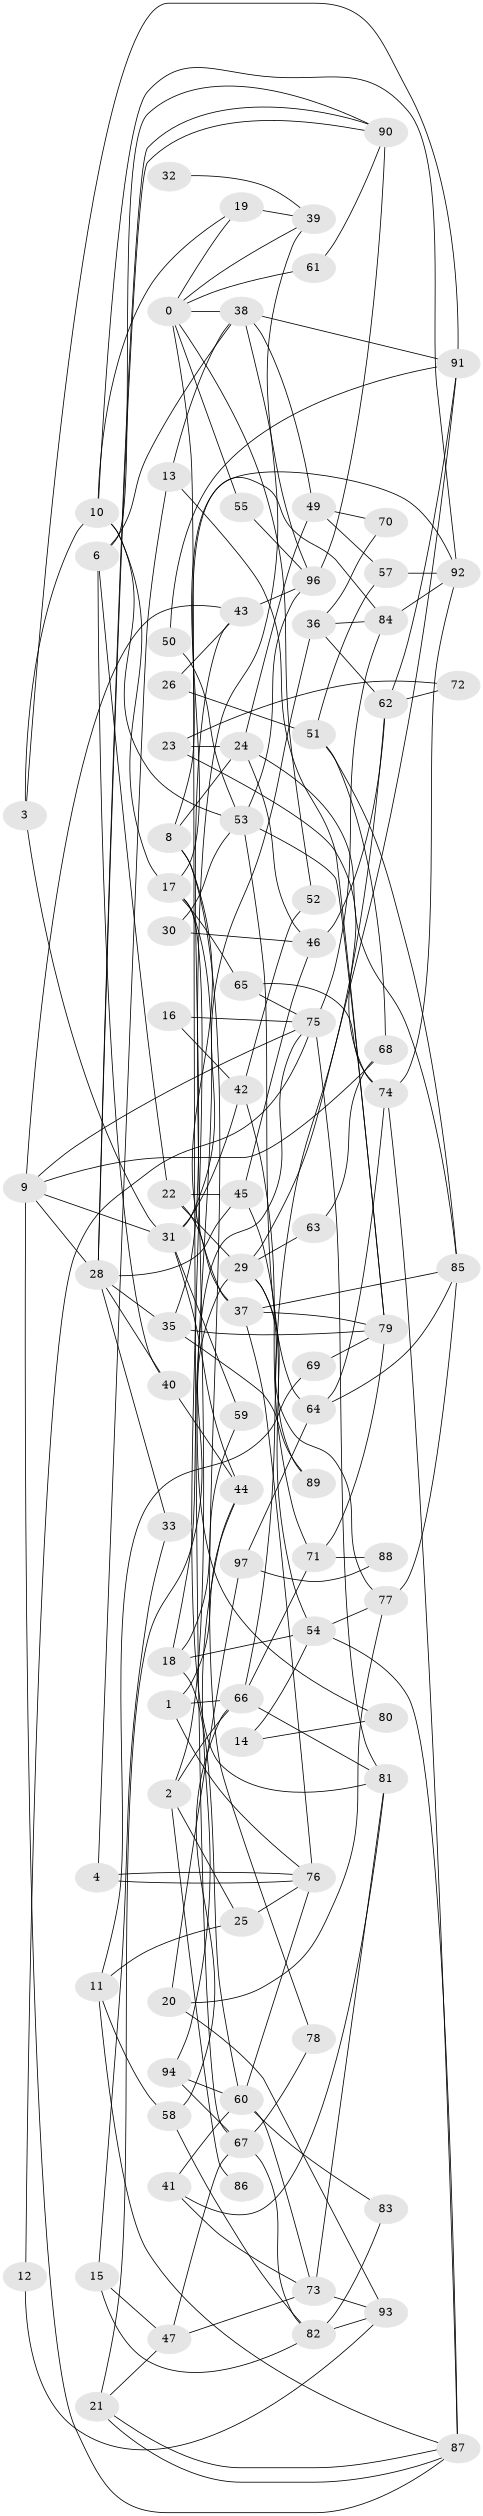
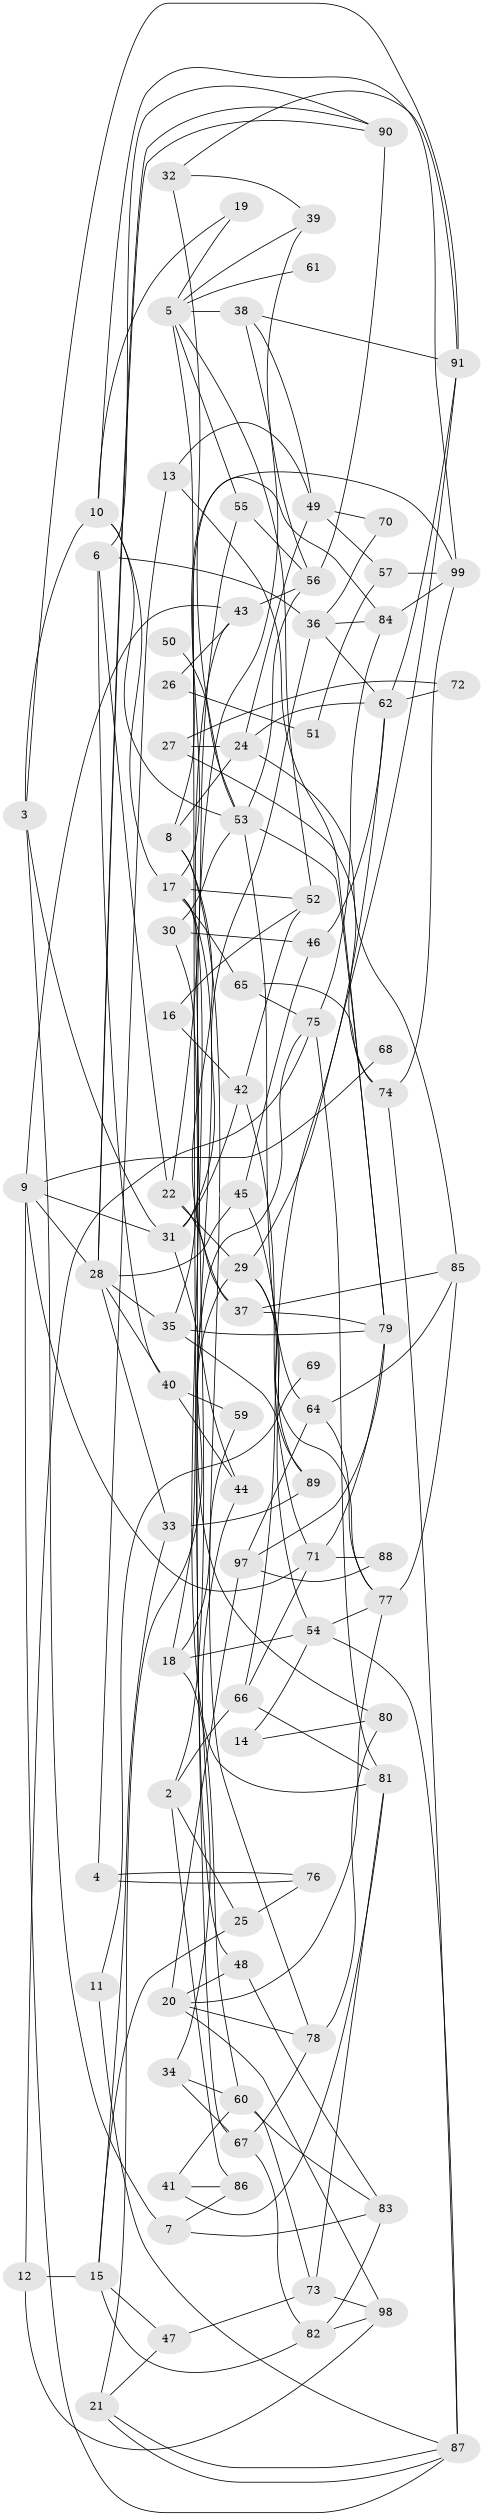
(356, 203) -> none
(278, 213) -> none
(169, 311) -> (169, 311)
(194, 394) -> (255, 425)
(161, 430) -> (213, 574)
(240, 451) -> (386, 99)
none -> (199, 500)
(458, 573) -> (458, 573)
(314, 581) -> (314, 581)
(169, 747) -> (169, 747)
(273, 847) -> (307, 709)
none -> (239, 894)
(376, 909) -> none
(418, 993) -> none
(242, 1020) -> (235, 952)
(162, 1095) -> (94, 1464)
(212, 1195) -> (201, 850)
(314, 1228) -> none
(366, 1256) -> (347, 1470)
(210, 1338) -> (206, 1401)
(355, 1345) -> (336, 1505)
none -> (247, 1517)
(285, 1594) -> none
(169, 1705) -> none
none -> (353, 1880)
(163, 1944) -> (120, 2074)
none -> (242, 1965)
(278, 1989) -> none
none -> (242, 2021)
(169, 2073) -> (169, 2073)
(169, 2116) -> none
none -> (169, 2230)
(197, 2238) -> none
(235, 2246) -> (206, 2187)
none -> (61, 2277)
(386, 2313) -> (386, 2313)
